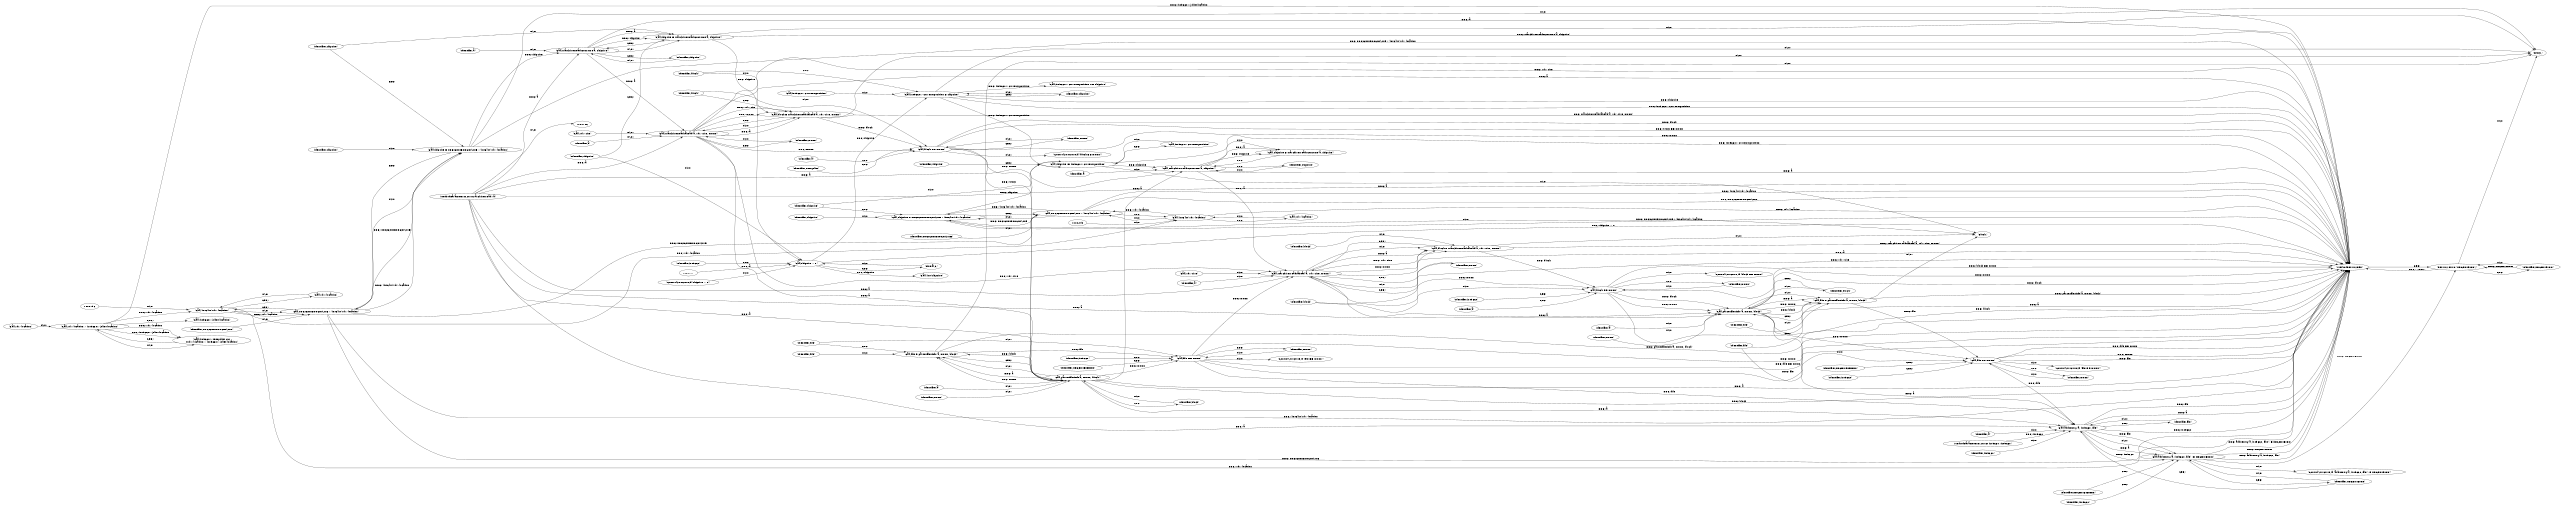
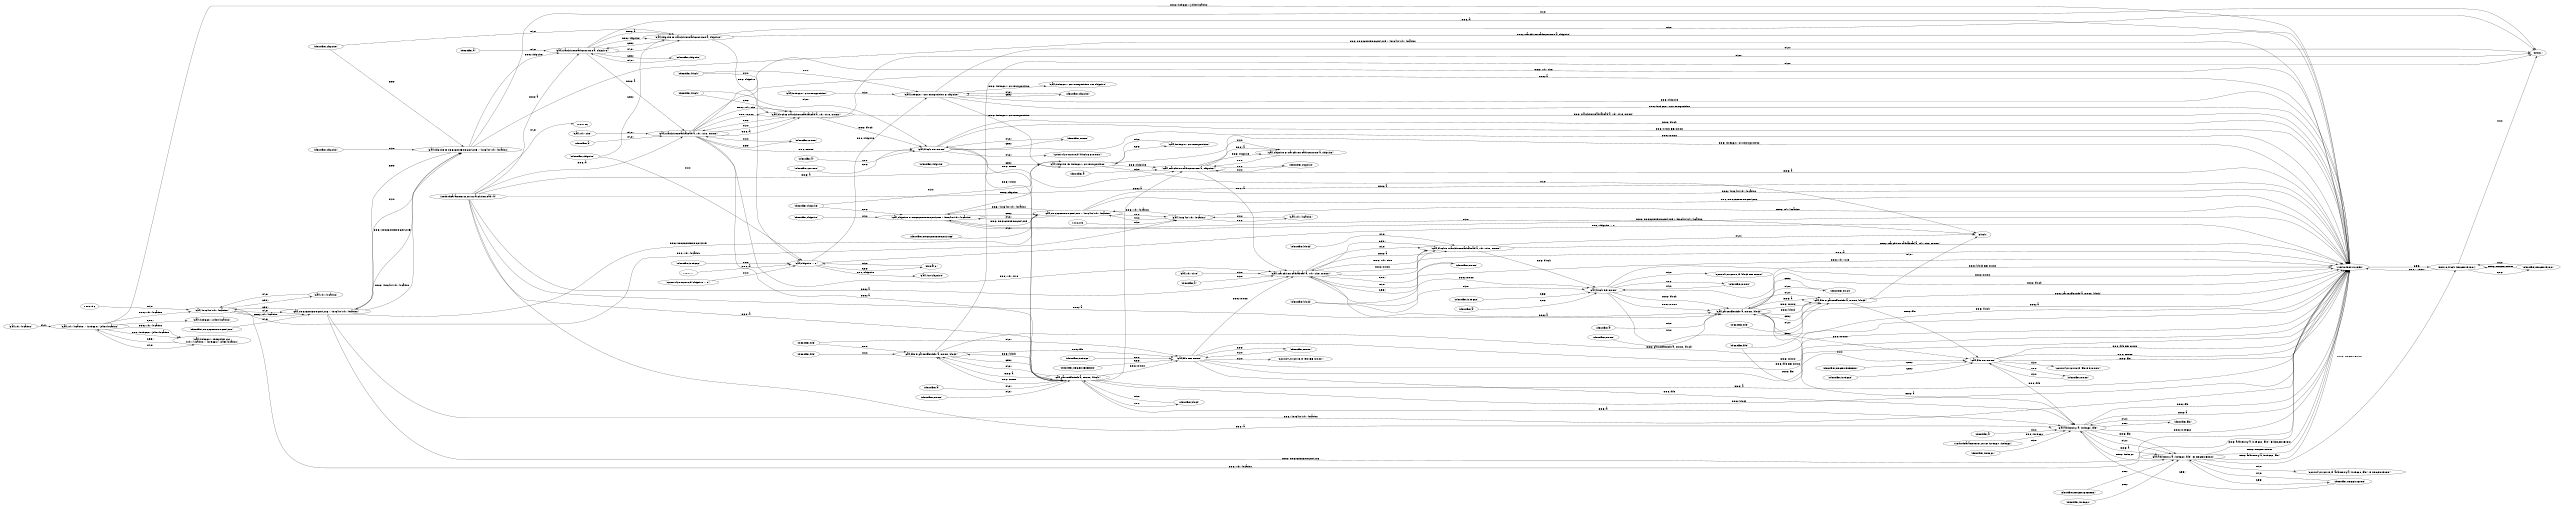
(806, 168) -> (806, 168)
(2457, 267) -> (2457, 267)
